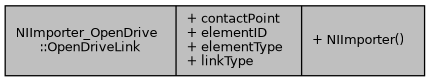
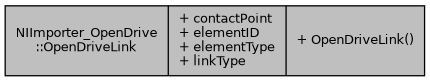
(359, 40) -> (355, 40)
